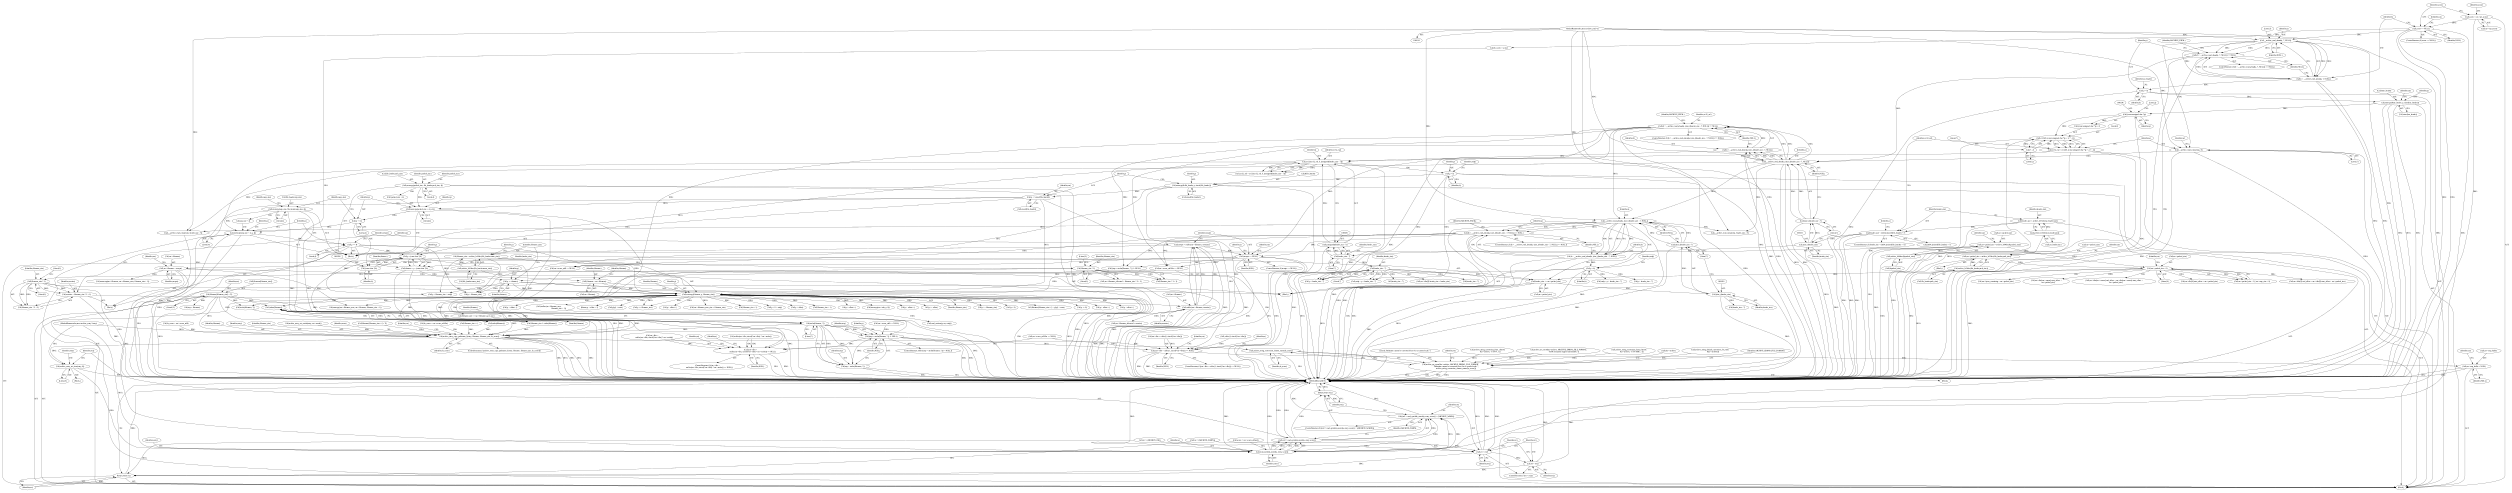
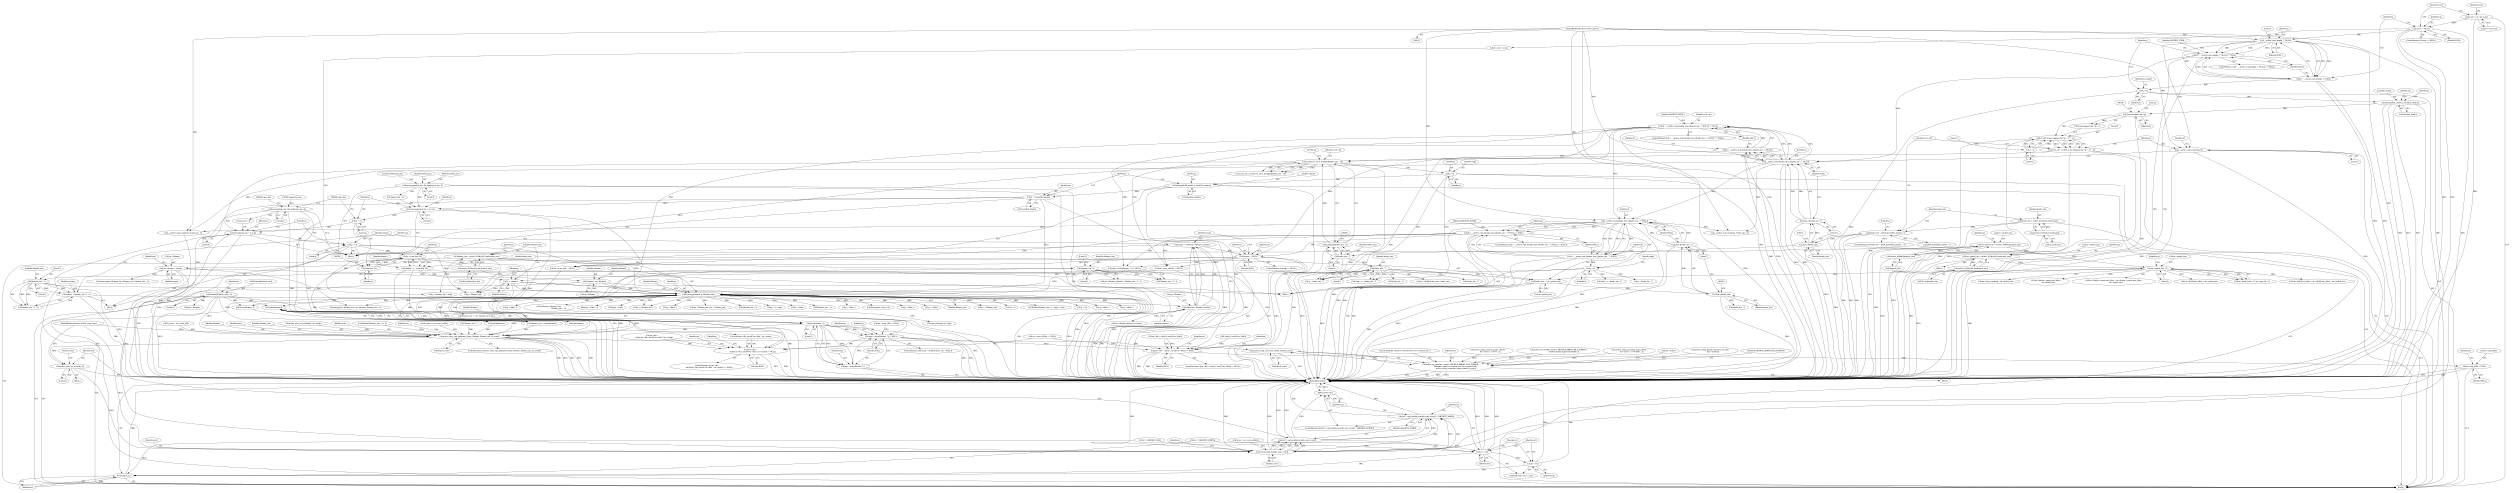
(477, 288) -> (417, 305)
